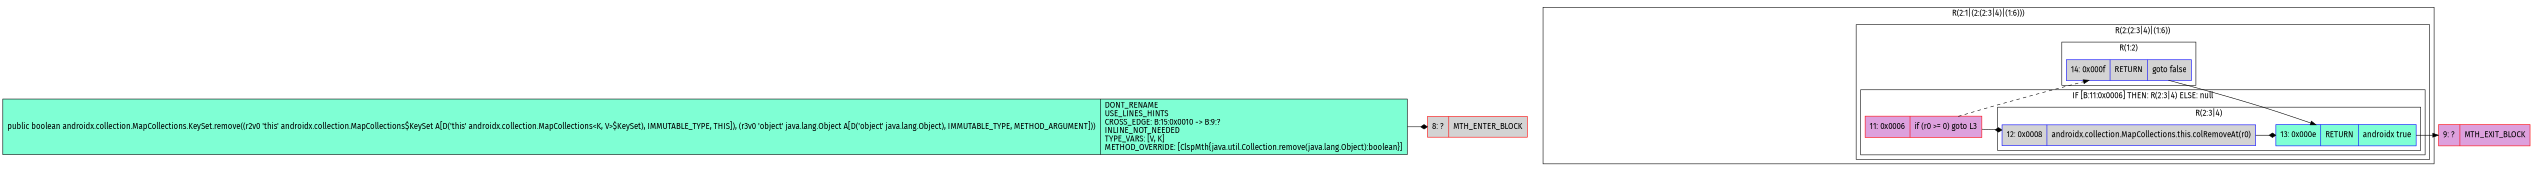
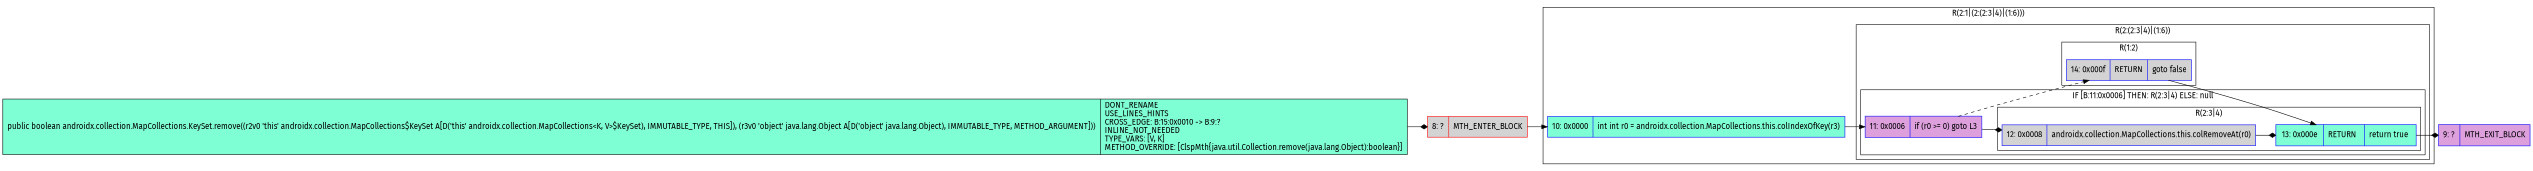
none -> (1696, 127)
(1923, 127) -> (1923, 127)
(2387, 135) -> (2389, 135)
(2424, 135) -> (2424, 135)
(2484, 135) -> (2484, 135)
